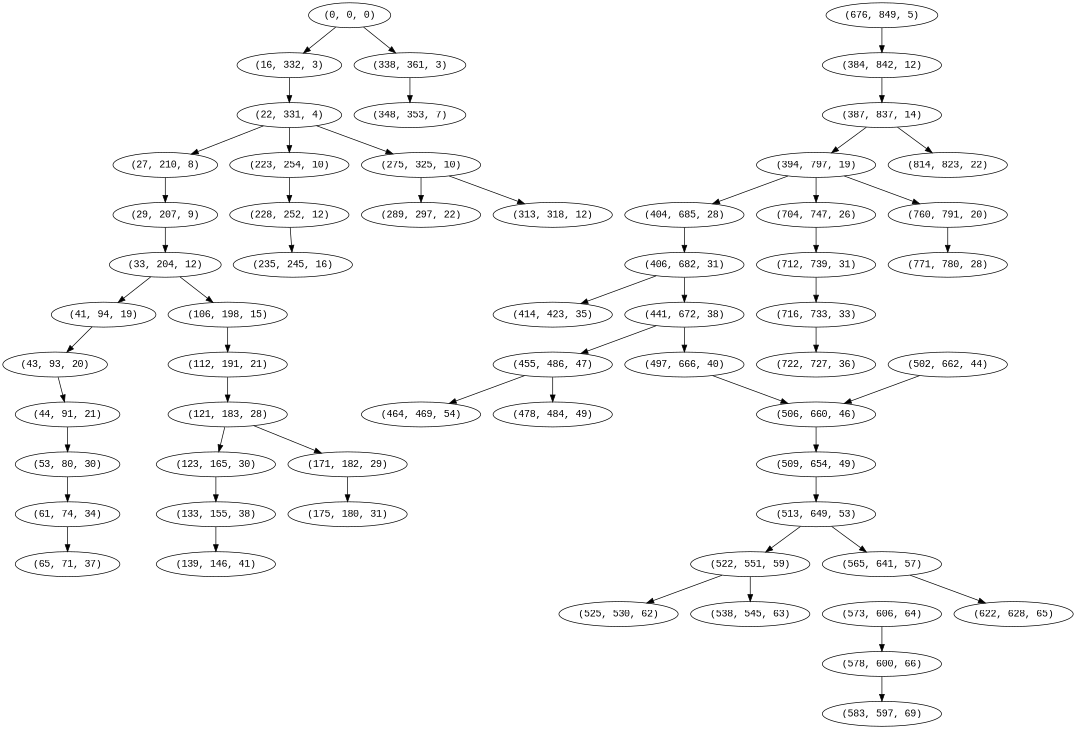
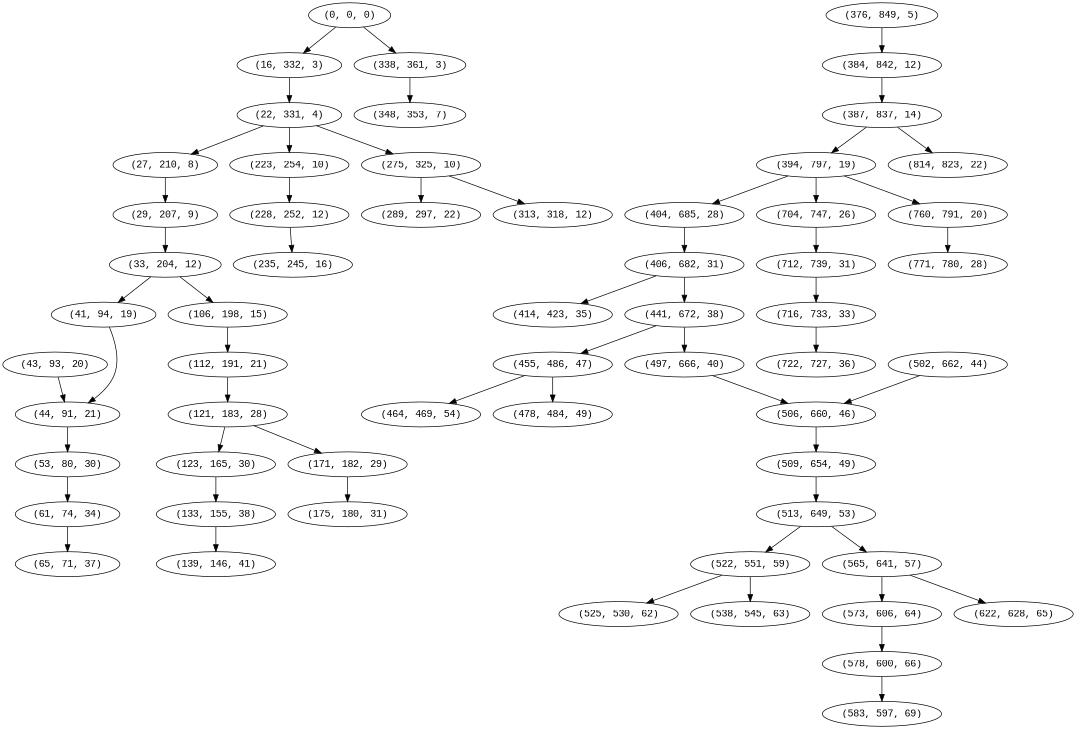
(882, 15) -> (882, 15)
(82, 337) -> (116, 366)
none -> (882, 586)
